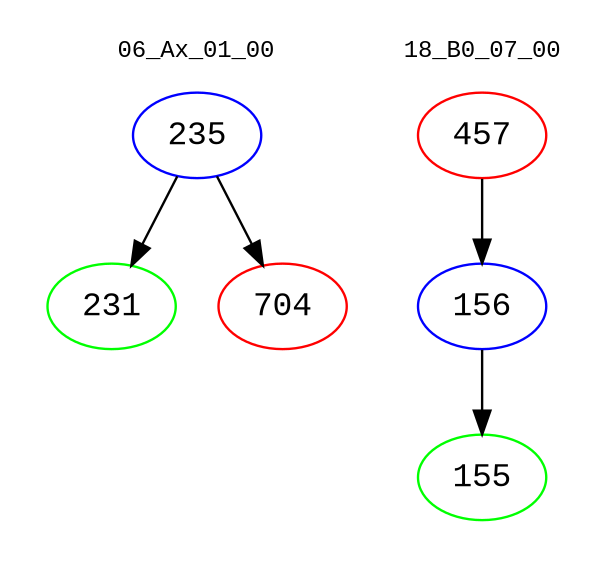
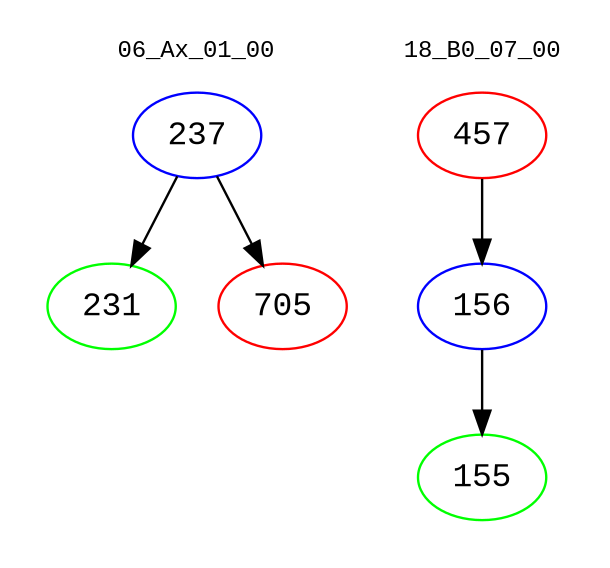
(197, 135) -> (197, 135)
(283, 306) -> (283, 306)
